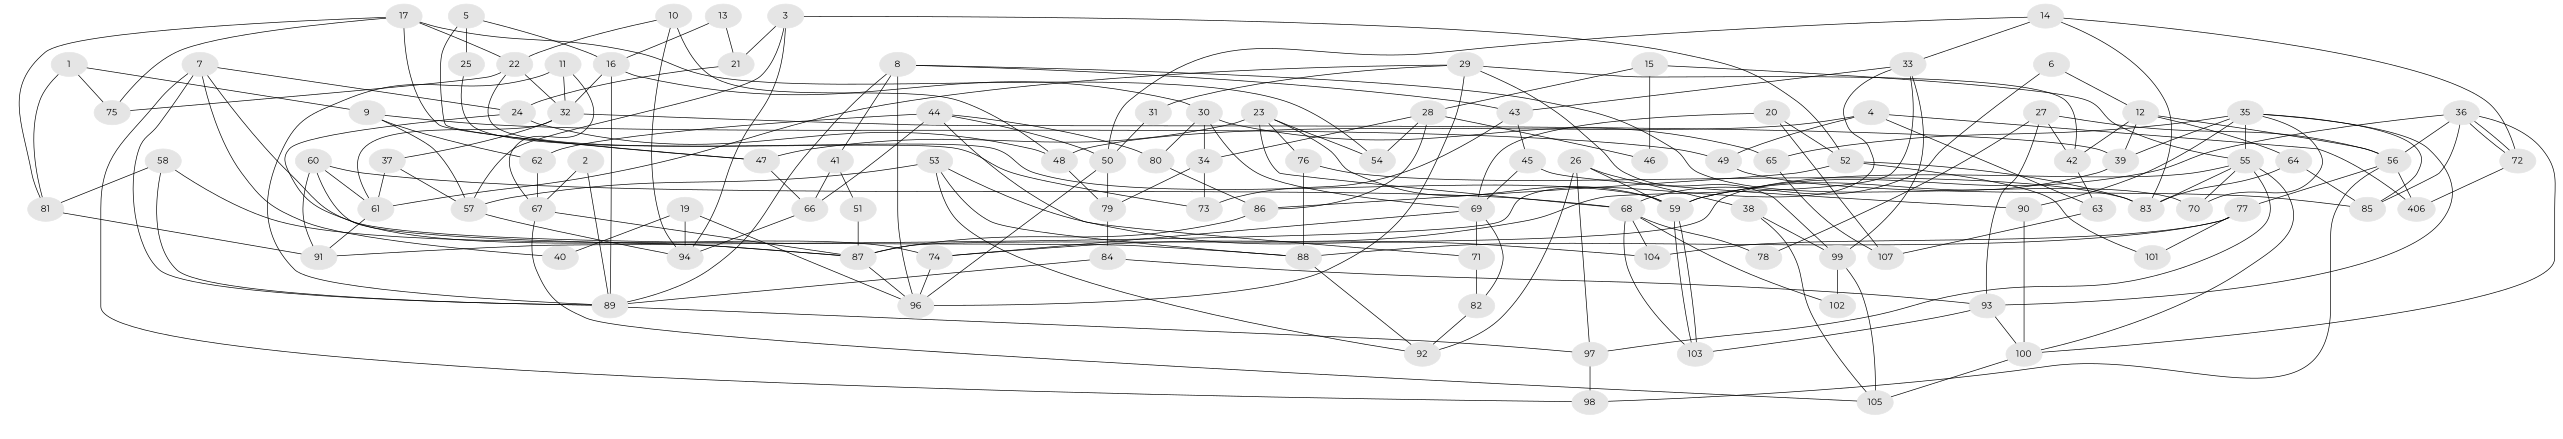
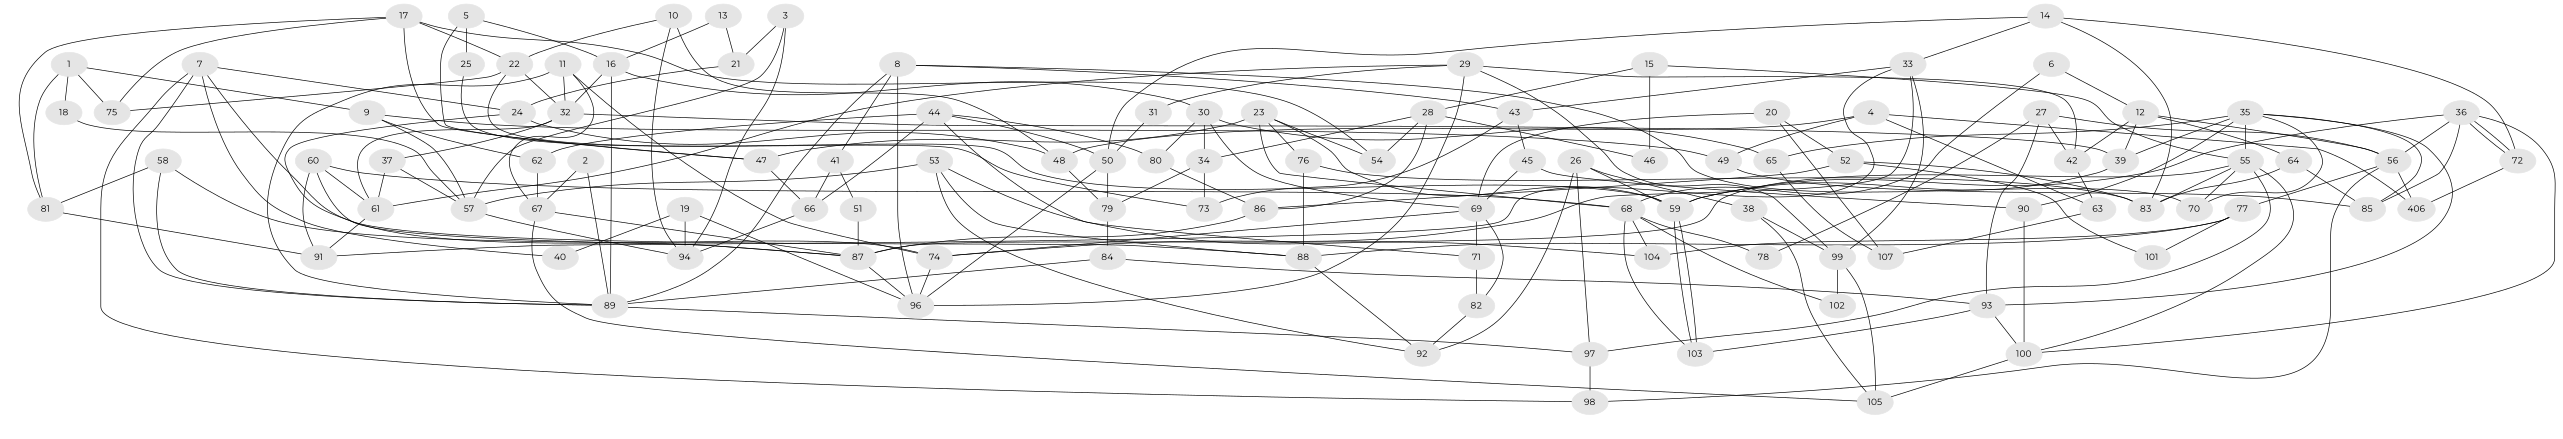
(1339, 24) -> none
none -> (64, 113)
none -> (740, 197)
